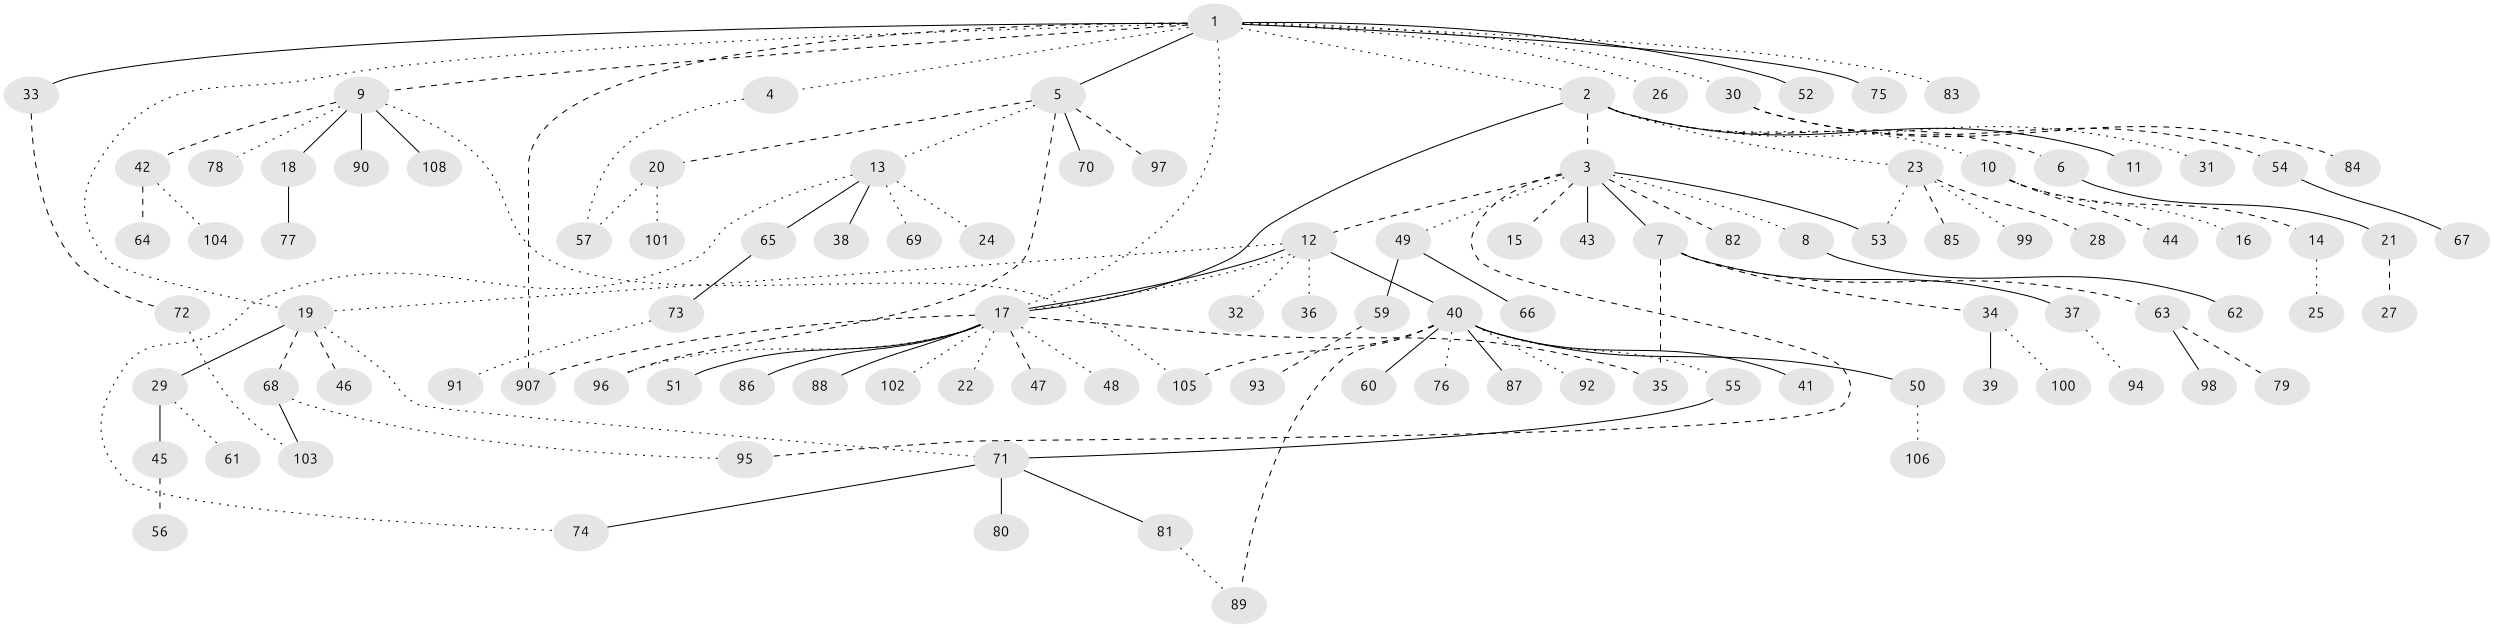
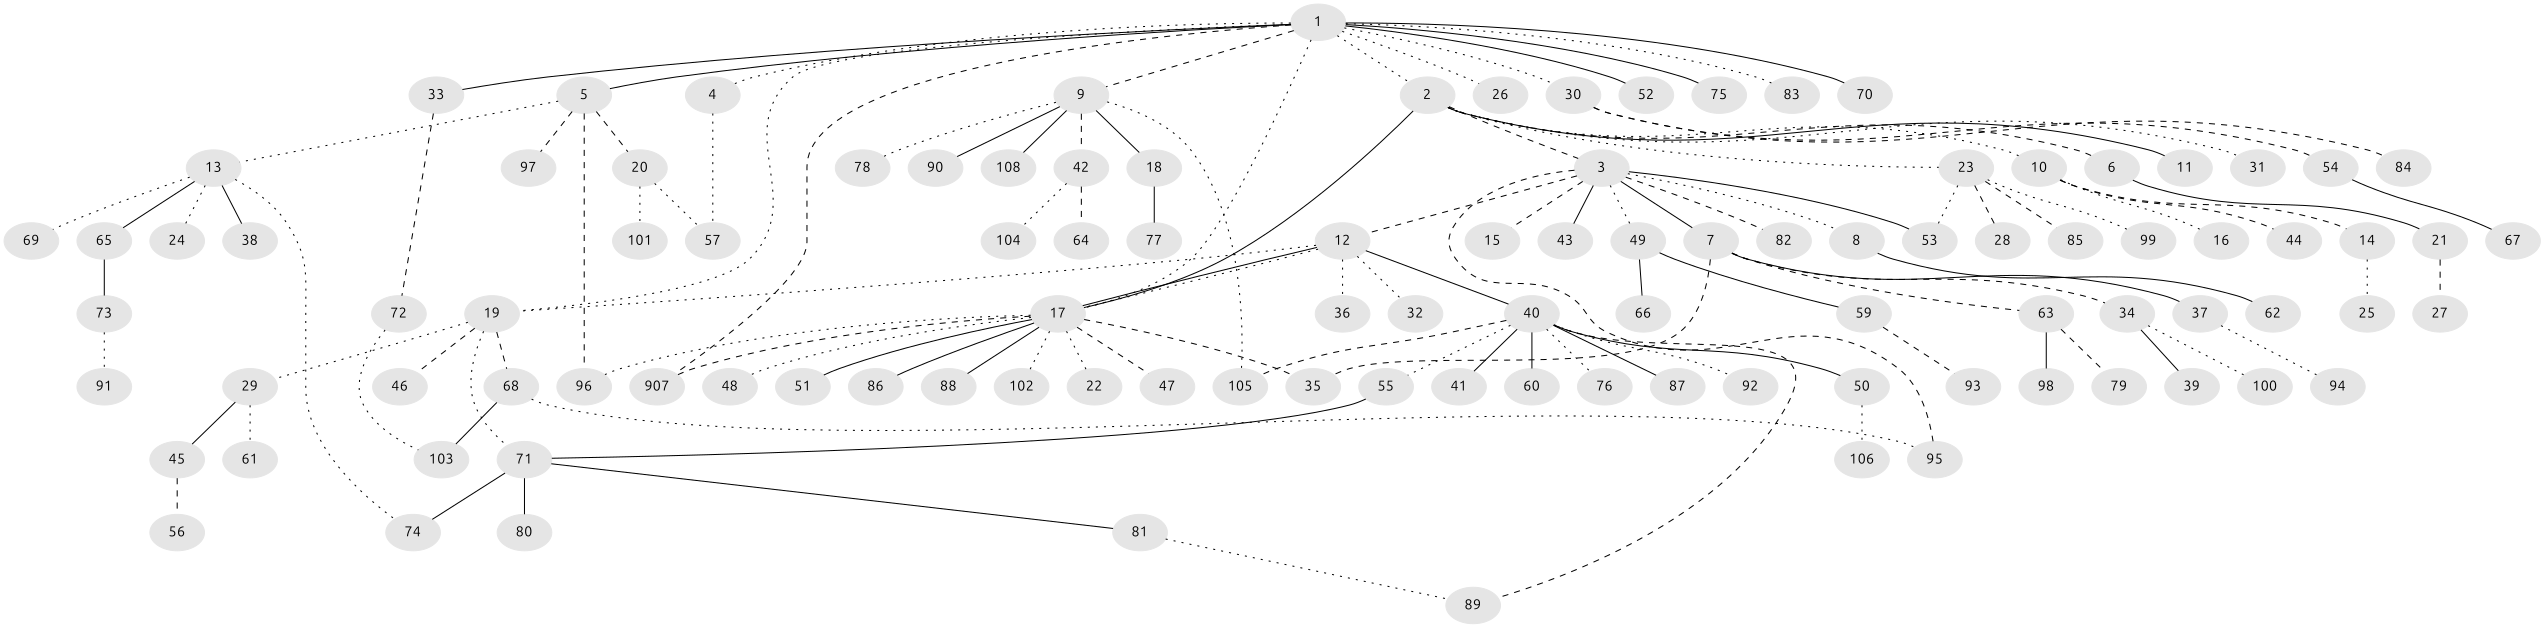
(1072, 132) -> (1597, 36)
(233, 350) -> (381, 348)
